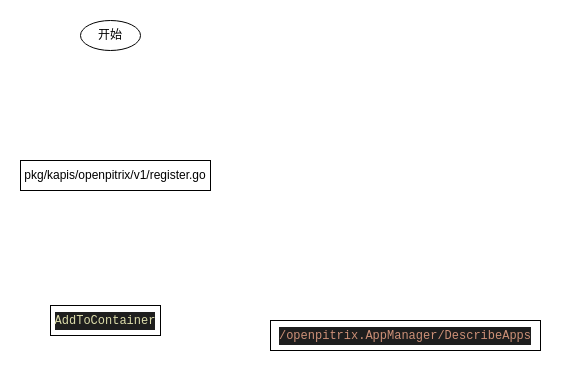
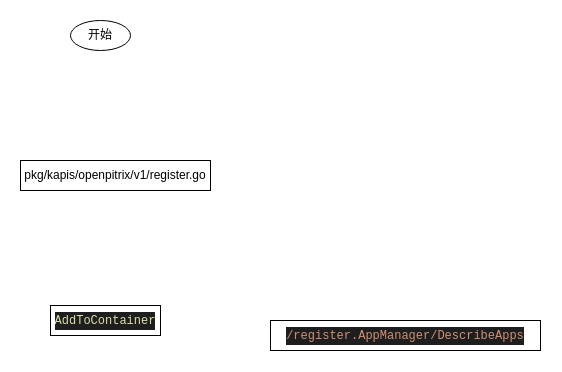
(111, 36) -> (101, 36)
(406, 336) -> (406, 336)
